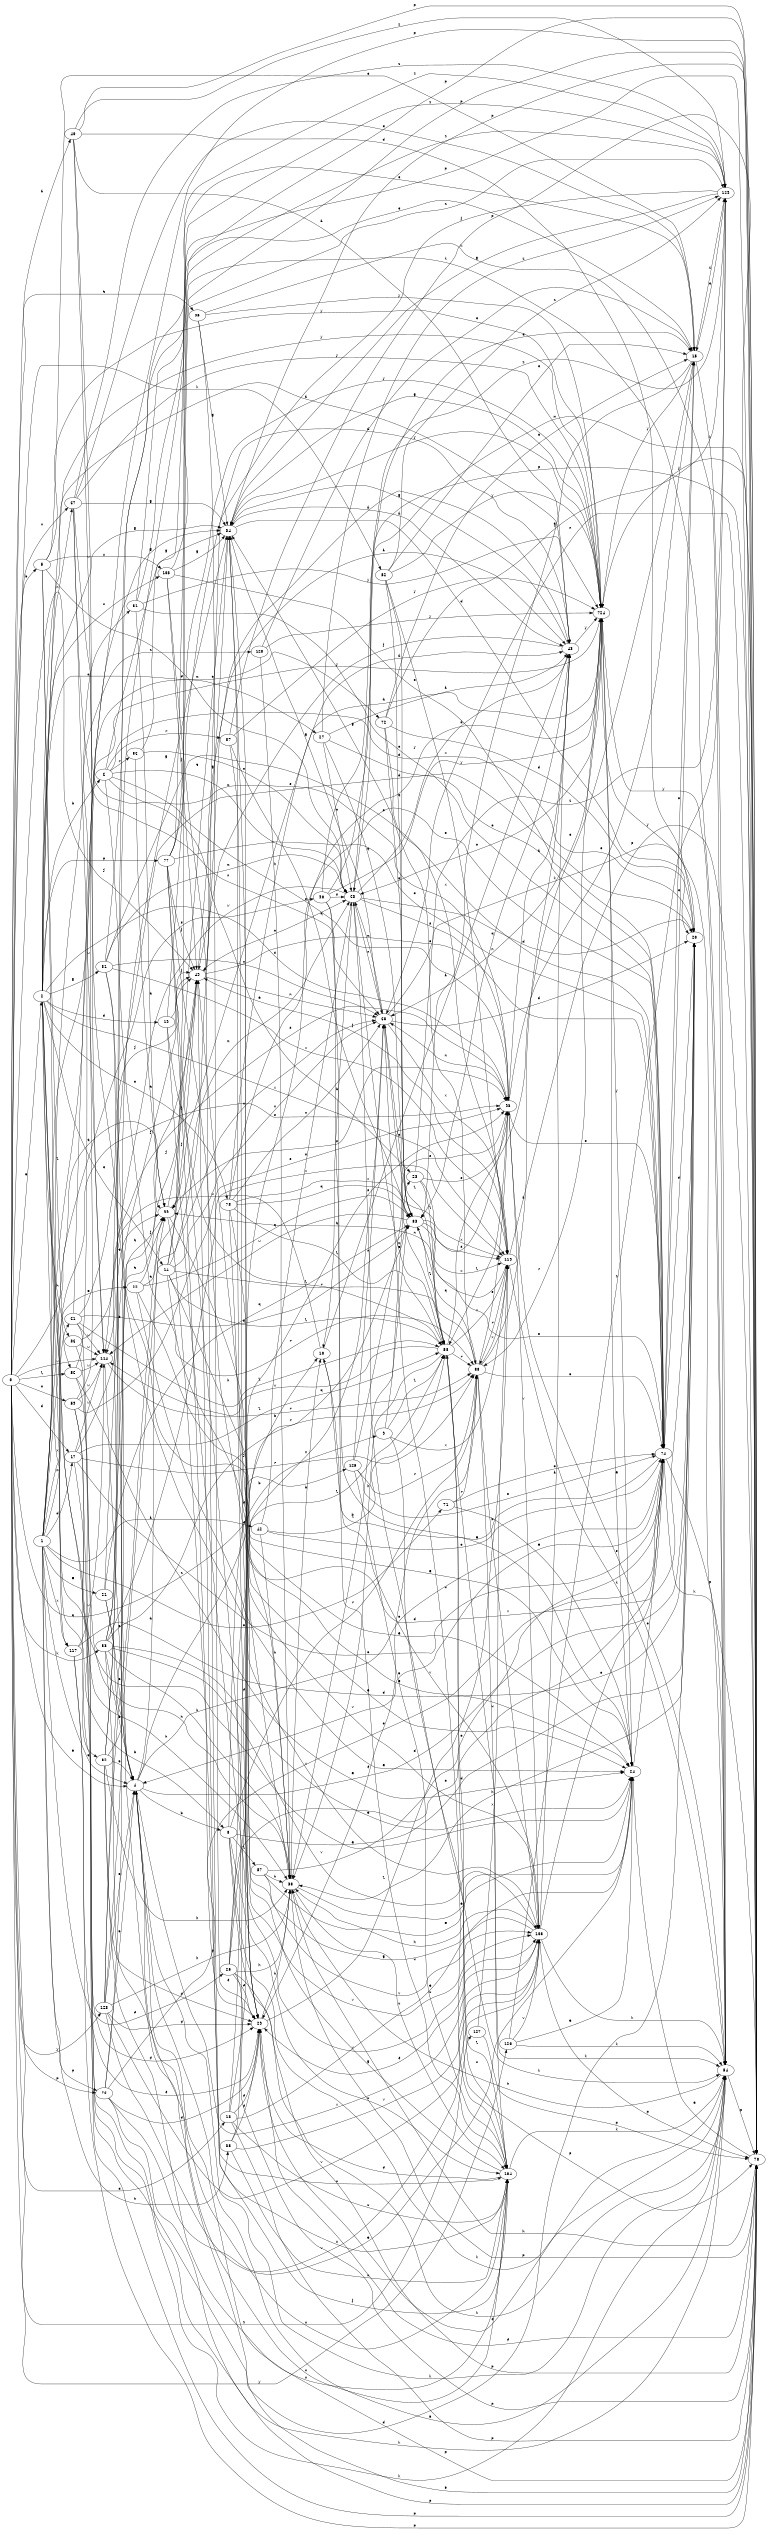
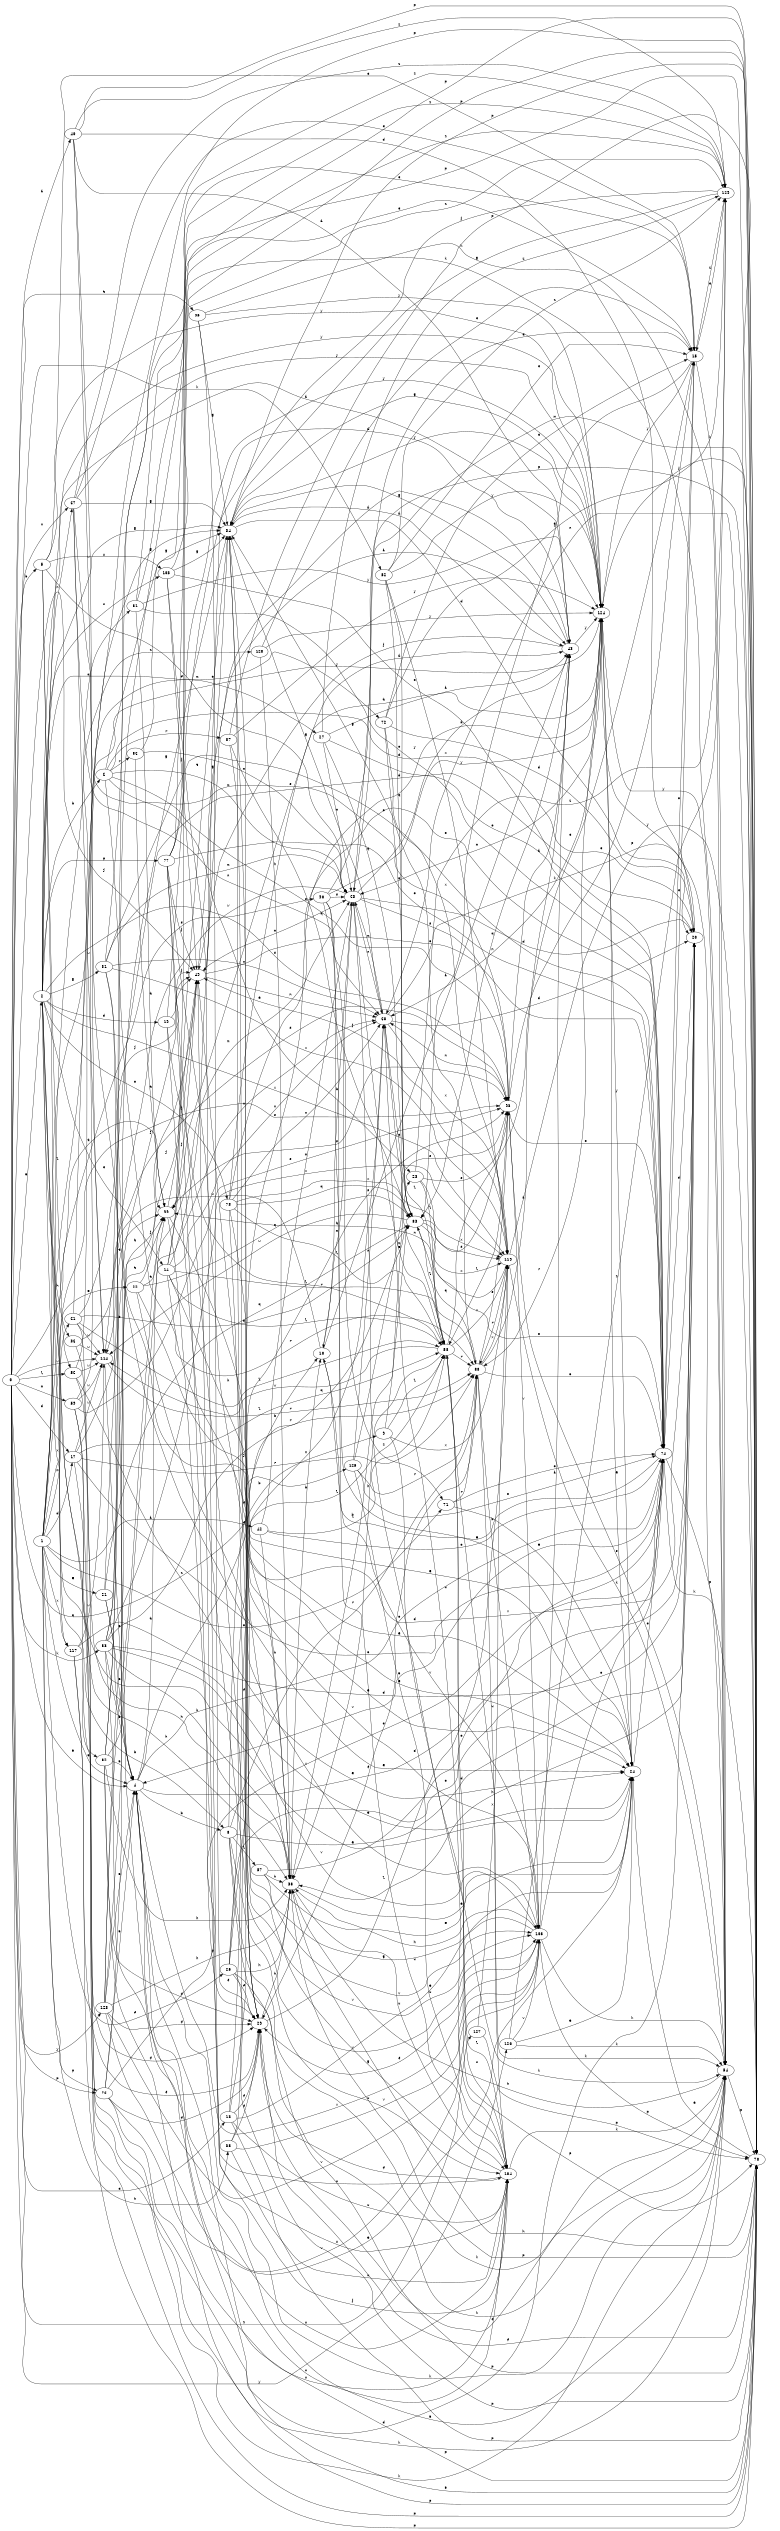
(415, 426) -> (345, 1218)
(601, 613) -> (601, 613)
none -> (344, 1127)
